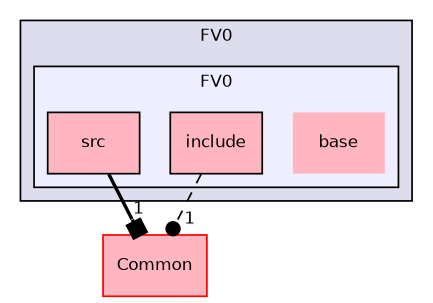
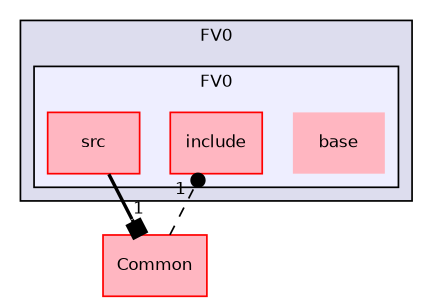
(94, 143) -> (94, 143)
(216, 143) -> (216, 143)
(189, 198) -> (182, 212)
